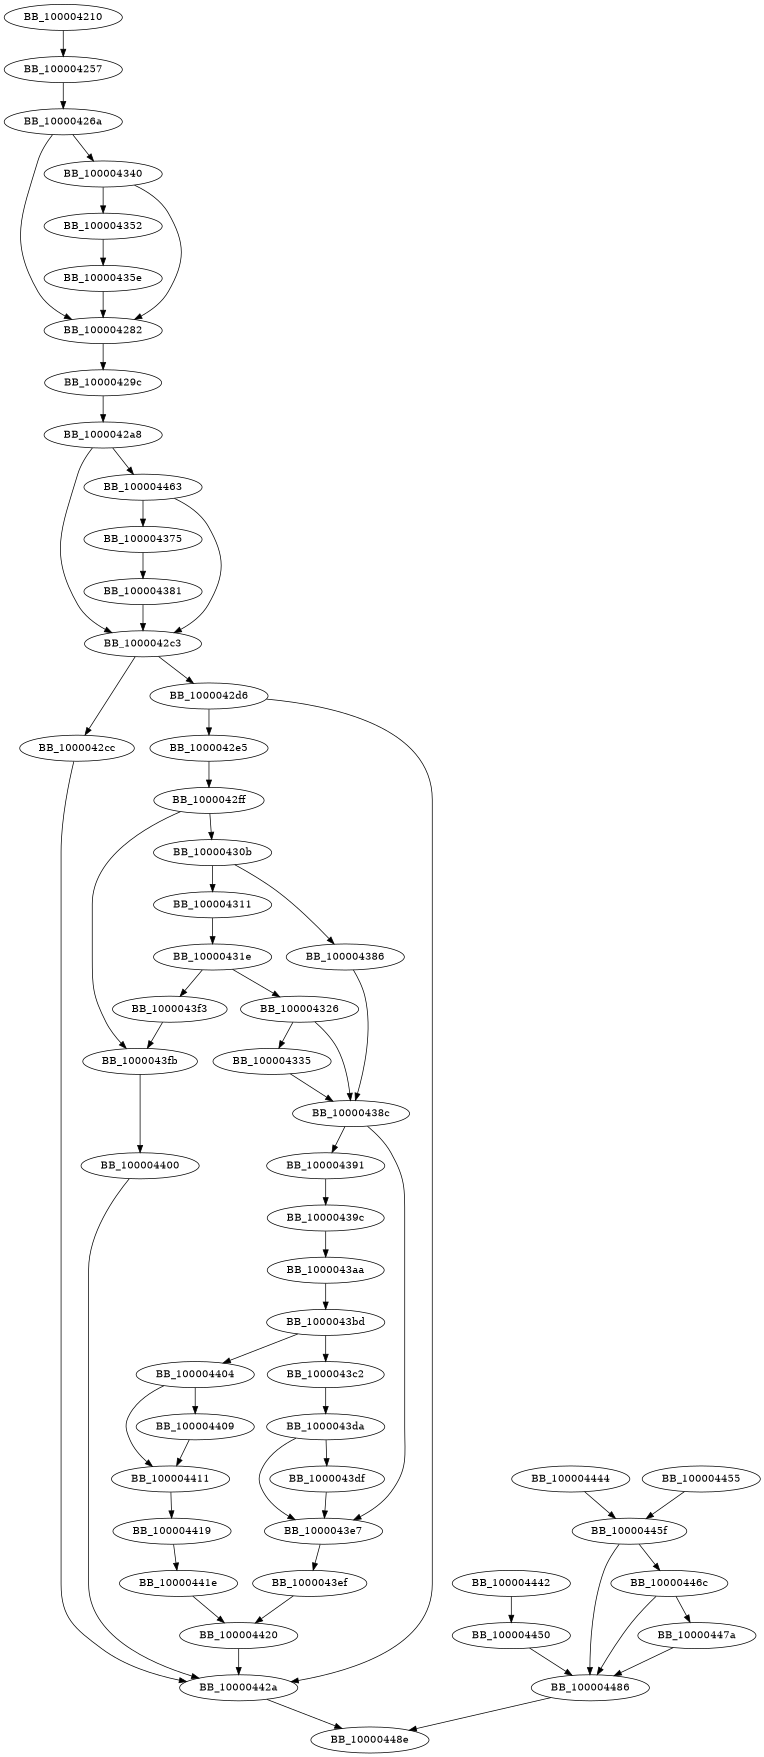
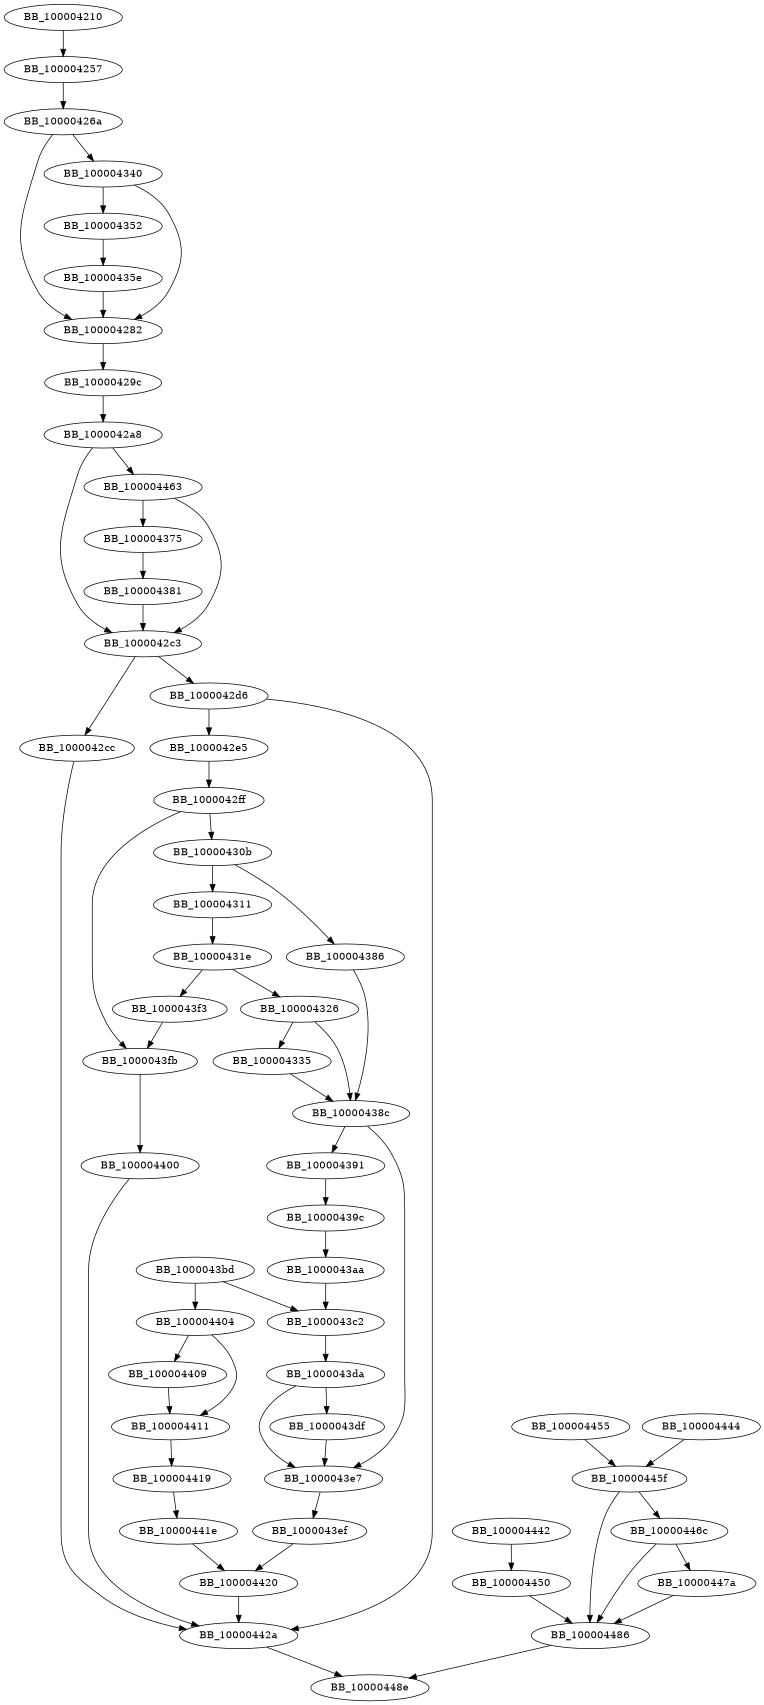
(326, 1293) -> (326, 1293)
